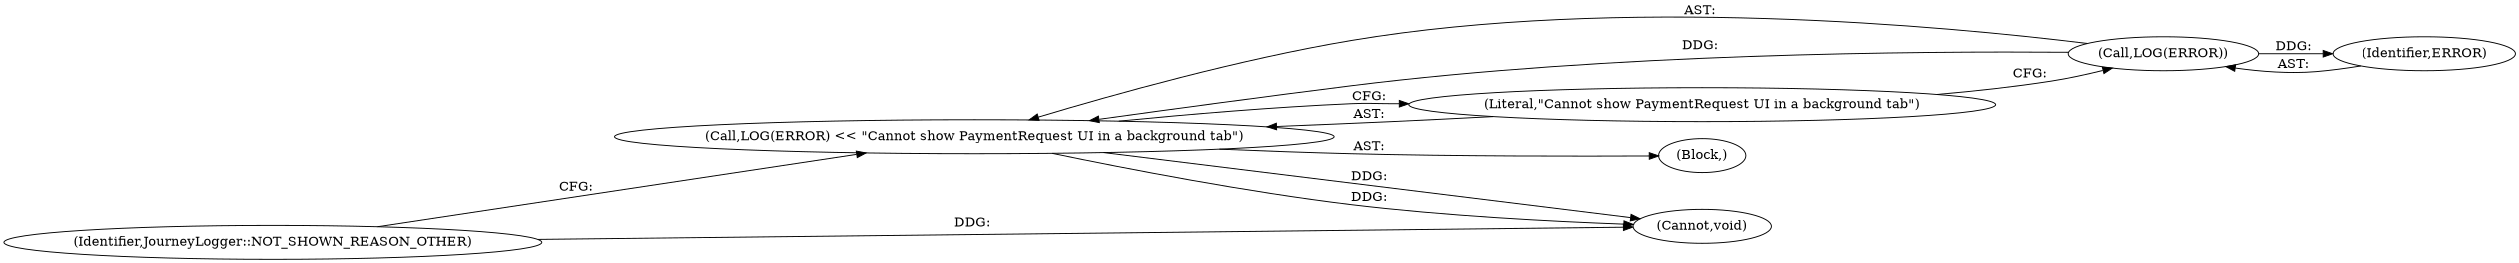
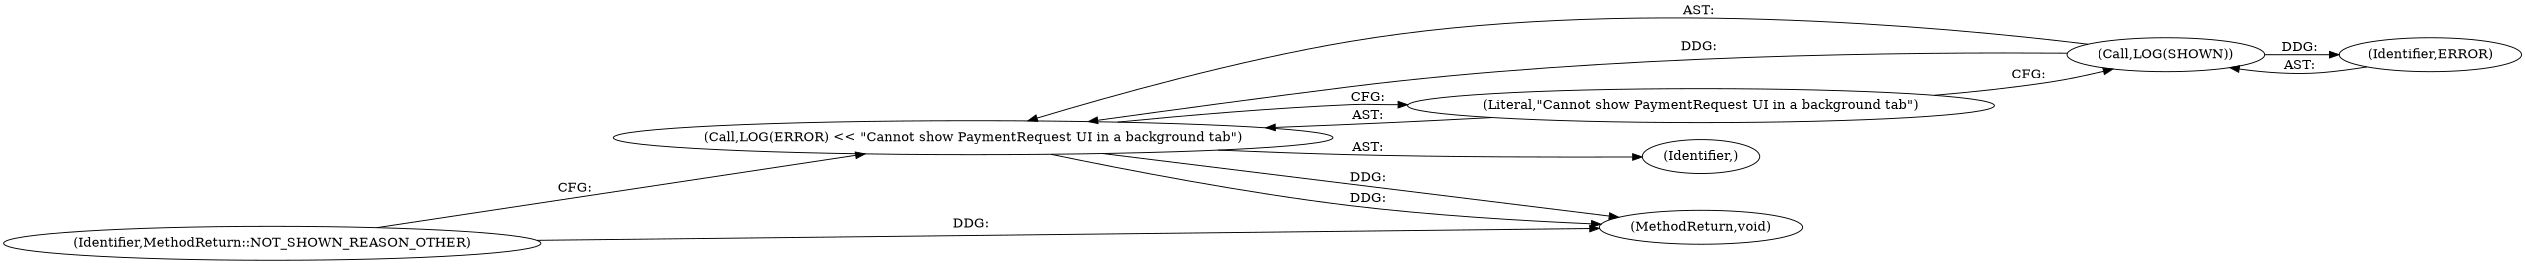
(2163, 54) -> (2166, 55)
(1702, 156) -> (1701, 157)
(1702, 226) -> (1701, 227)
(273, 242) -> (272, 243)
